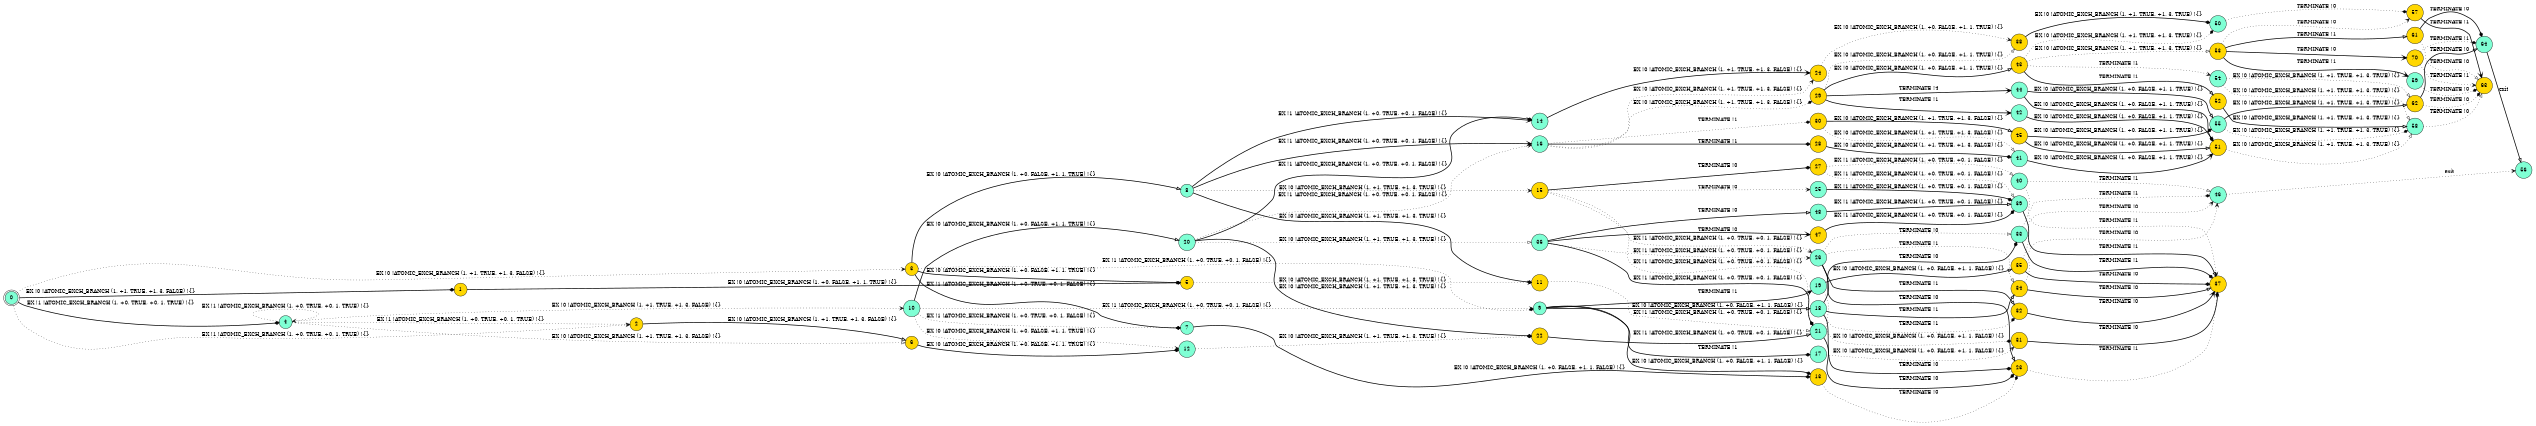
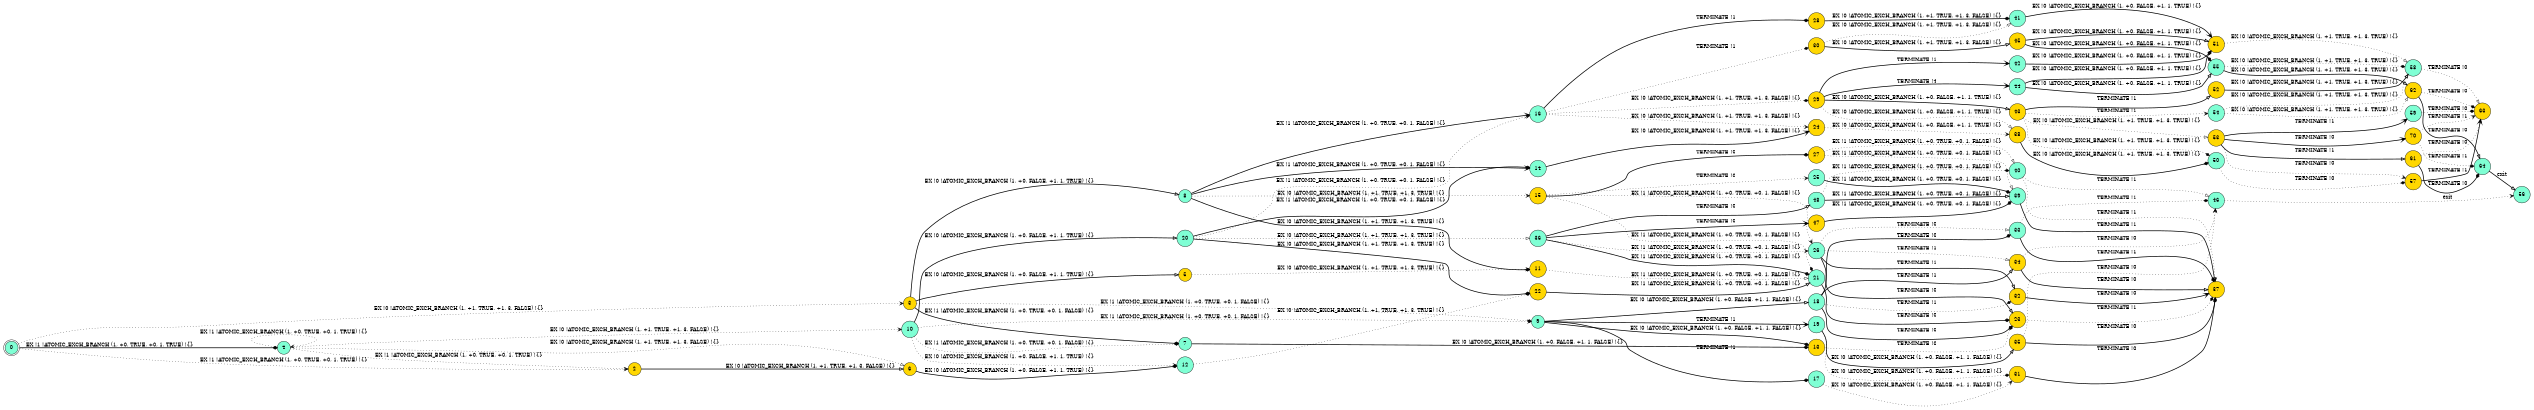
none -> (1908, 170)
(461, 290) -> none
